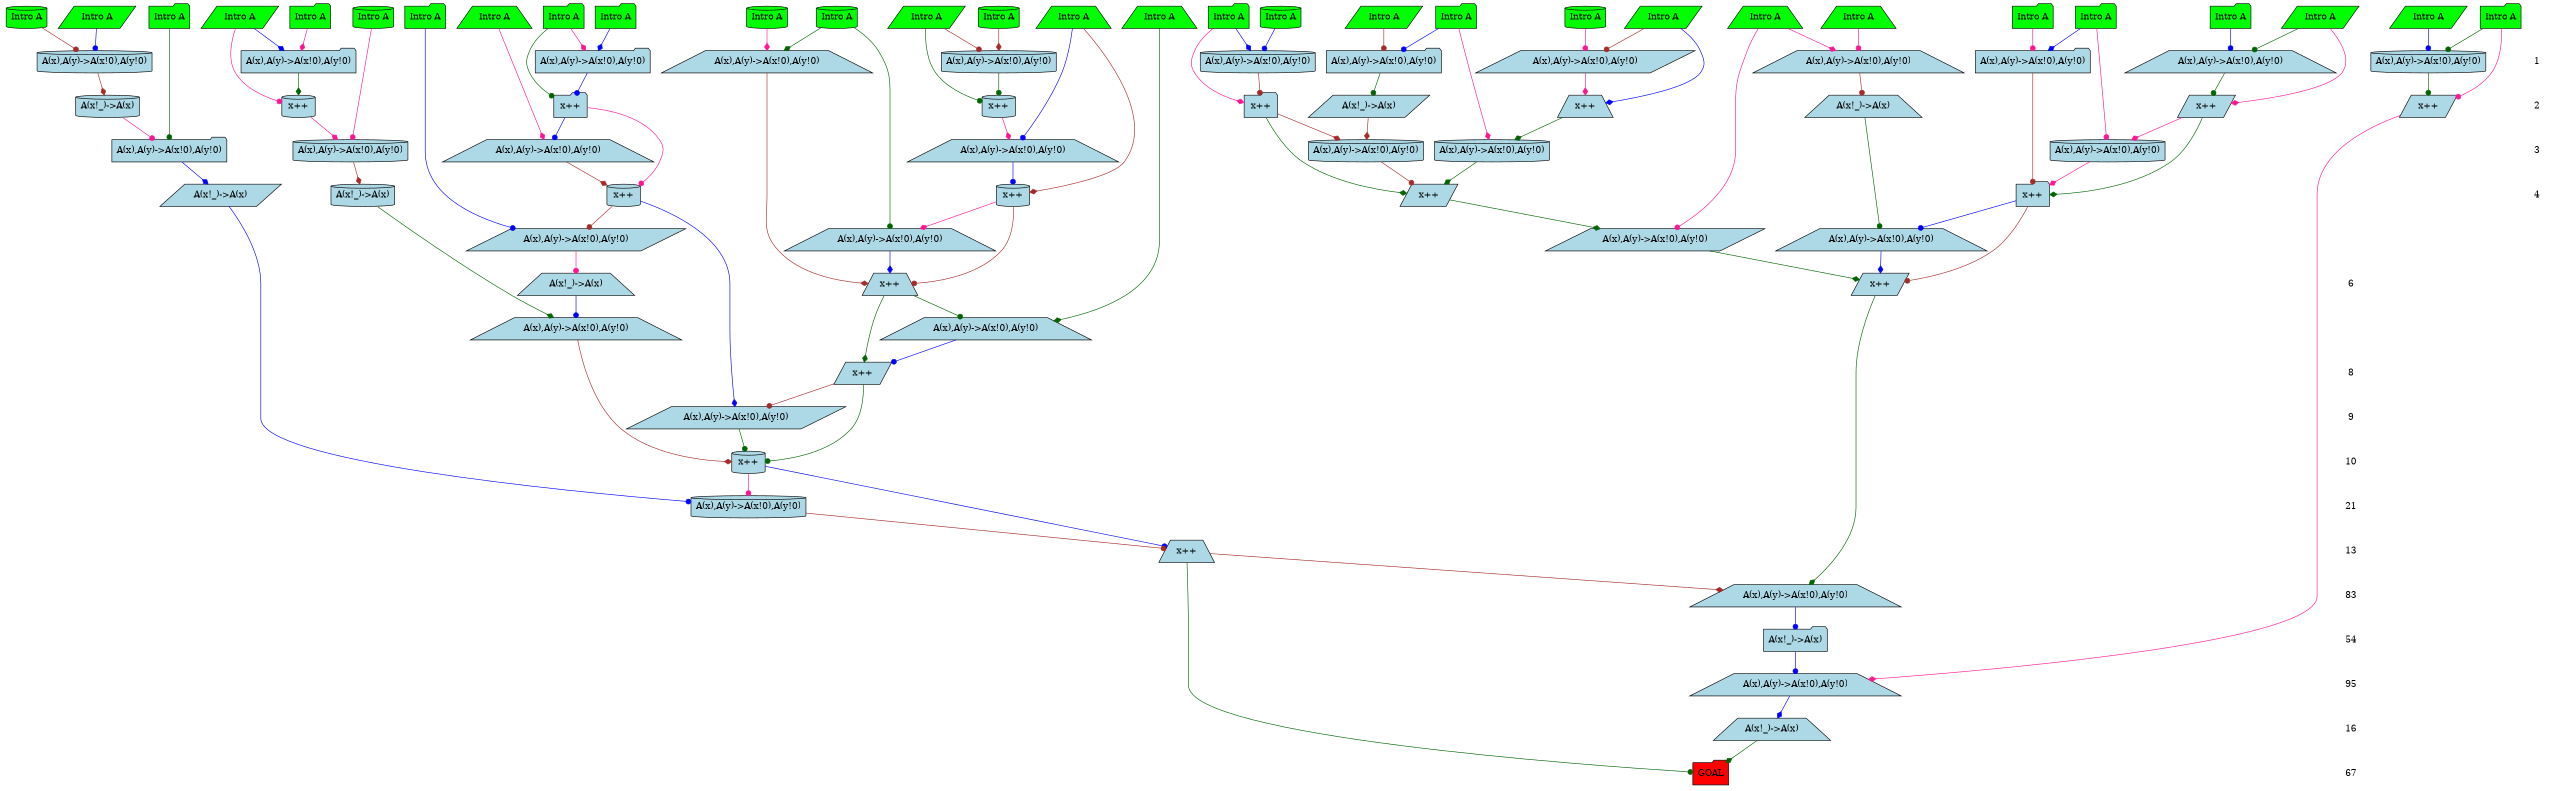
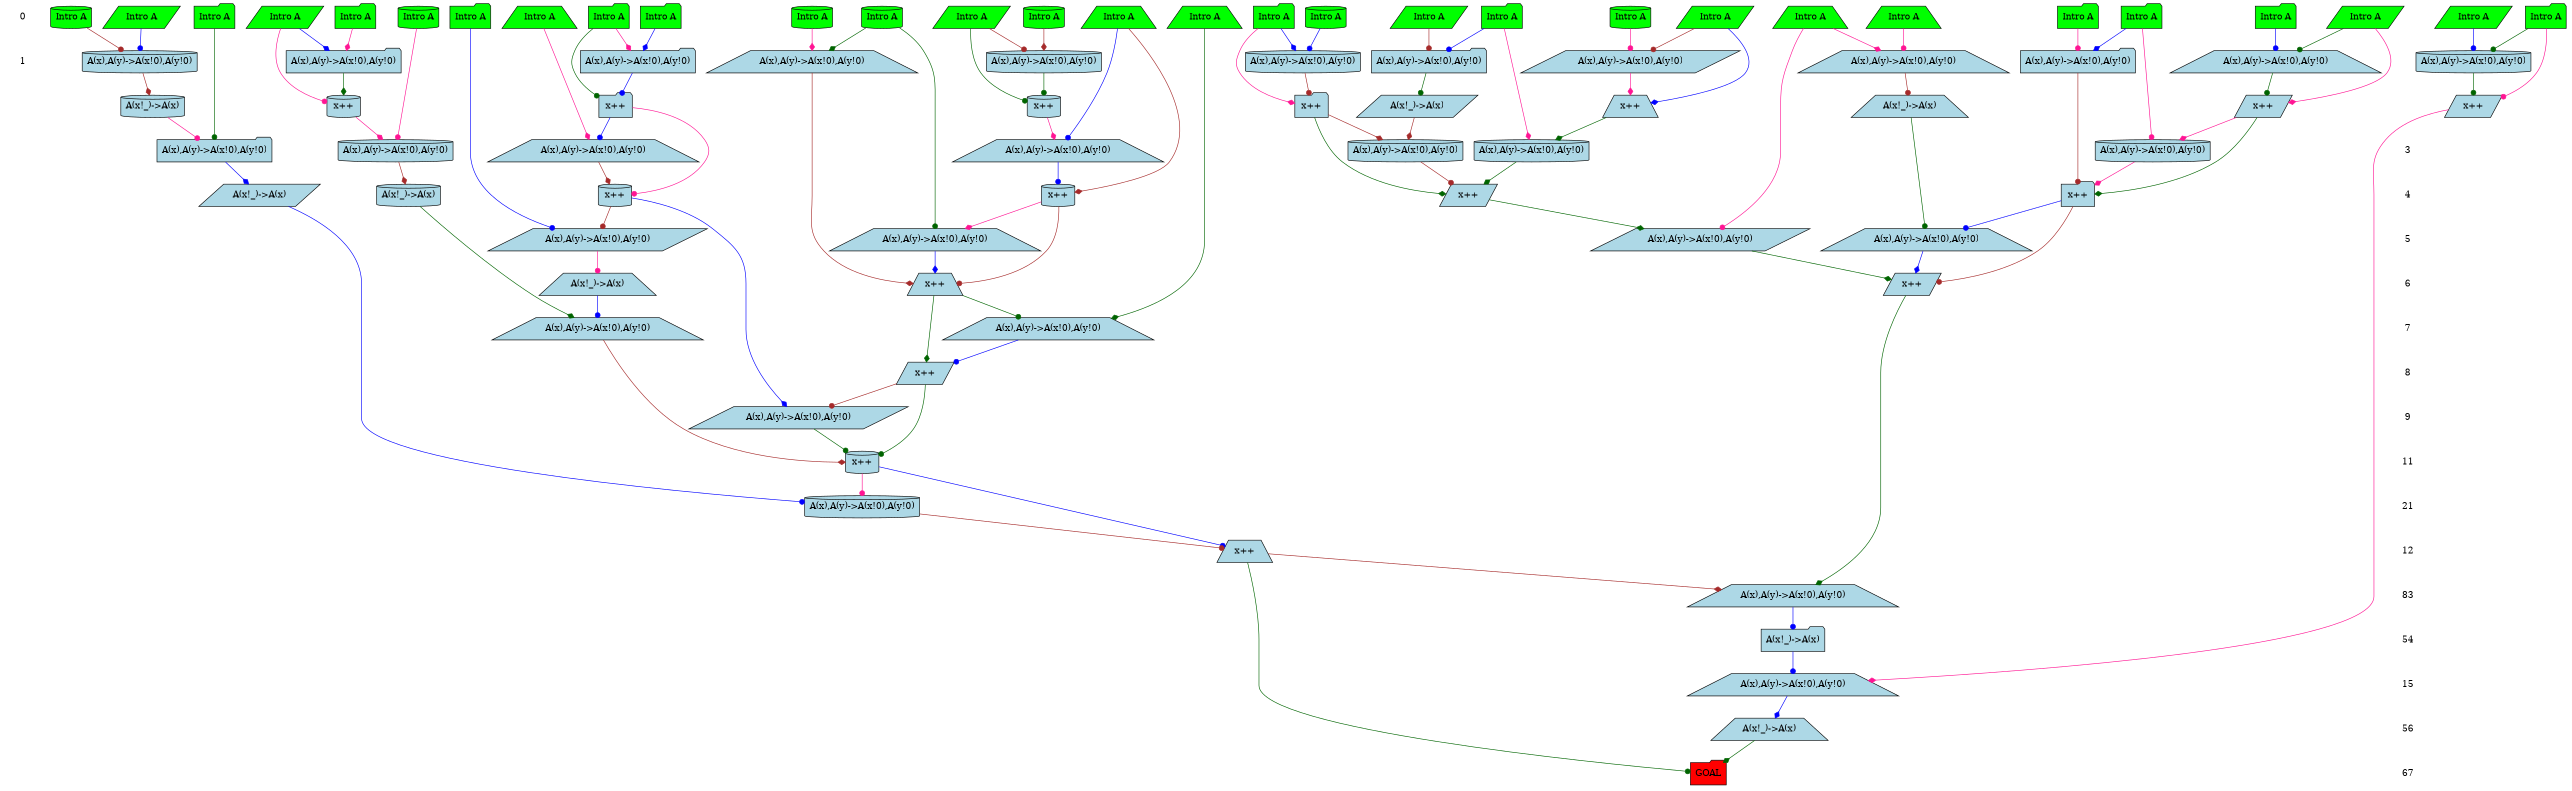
none -> (23, 17)
(2537, 106) -> none
none -> (2408, 240)
none -> (2408, 329)
(2351, 462) -> (2408, 462)
(2351, 551) -> (2408, 551)
(2351, 685) -> (2408, 685)
(2351, 729) -> (2408, 729)
